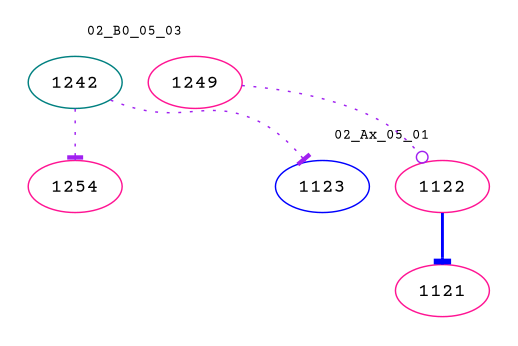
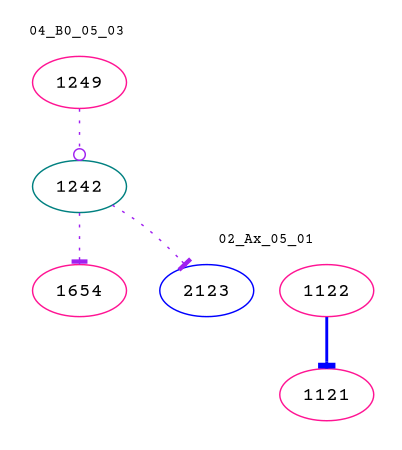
(135, 31) -> (77, 31)
(337, 103) -> (80, 129)
(75, 187) -> (80, 291)
(322, 187) -> (207, 291)
